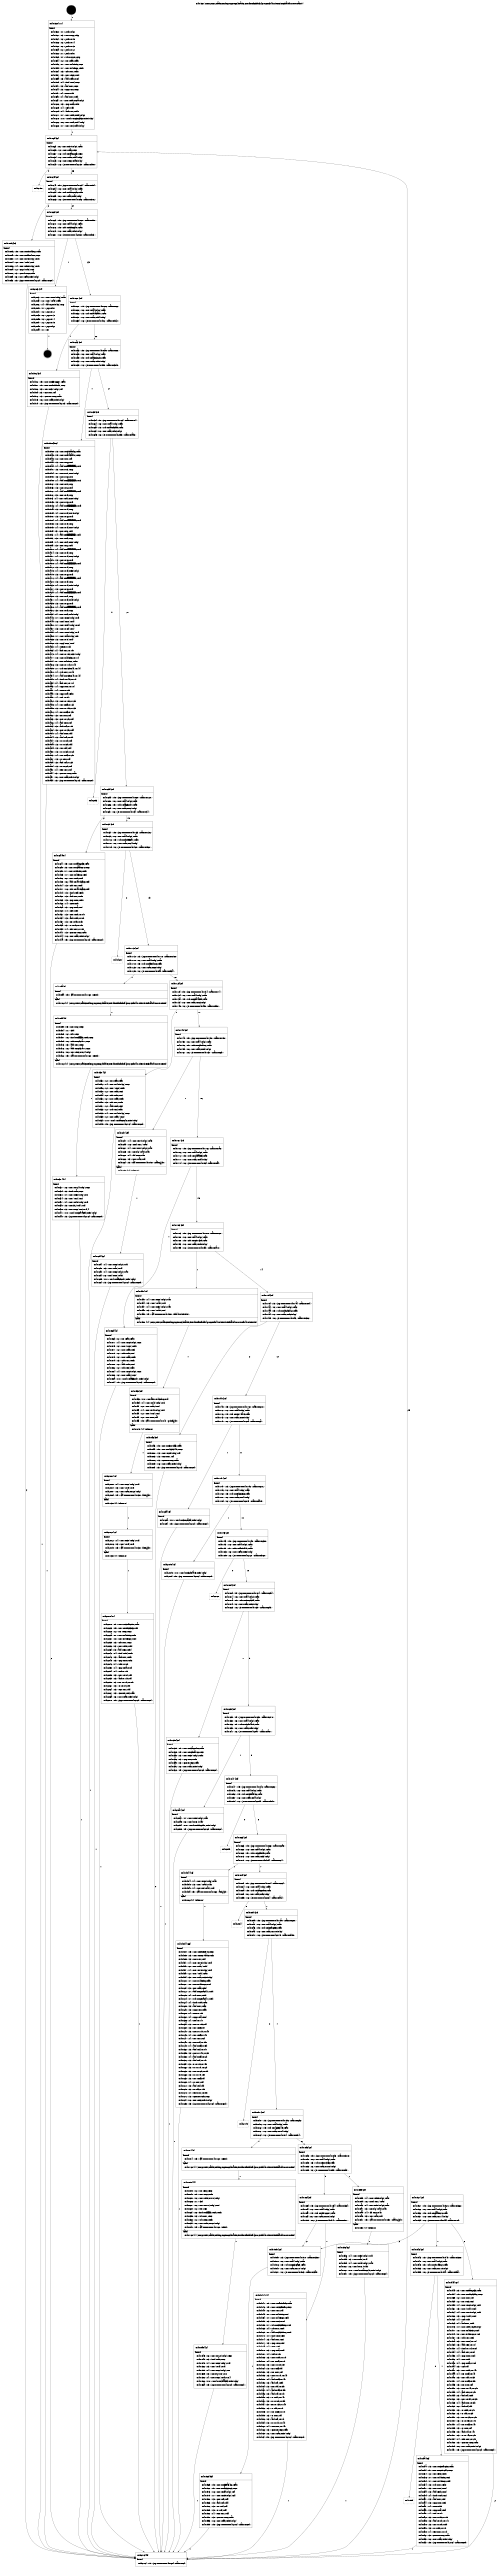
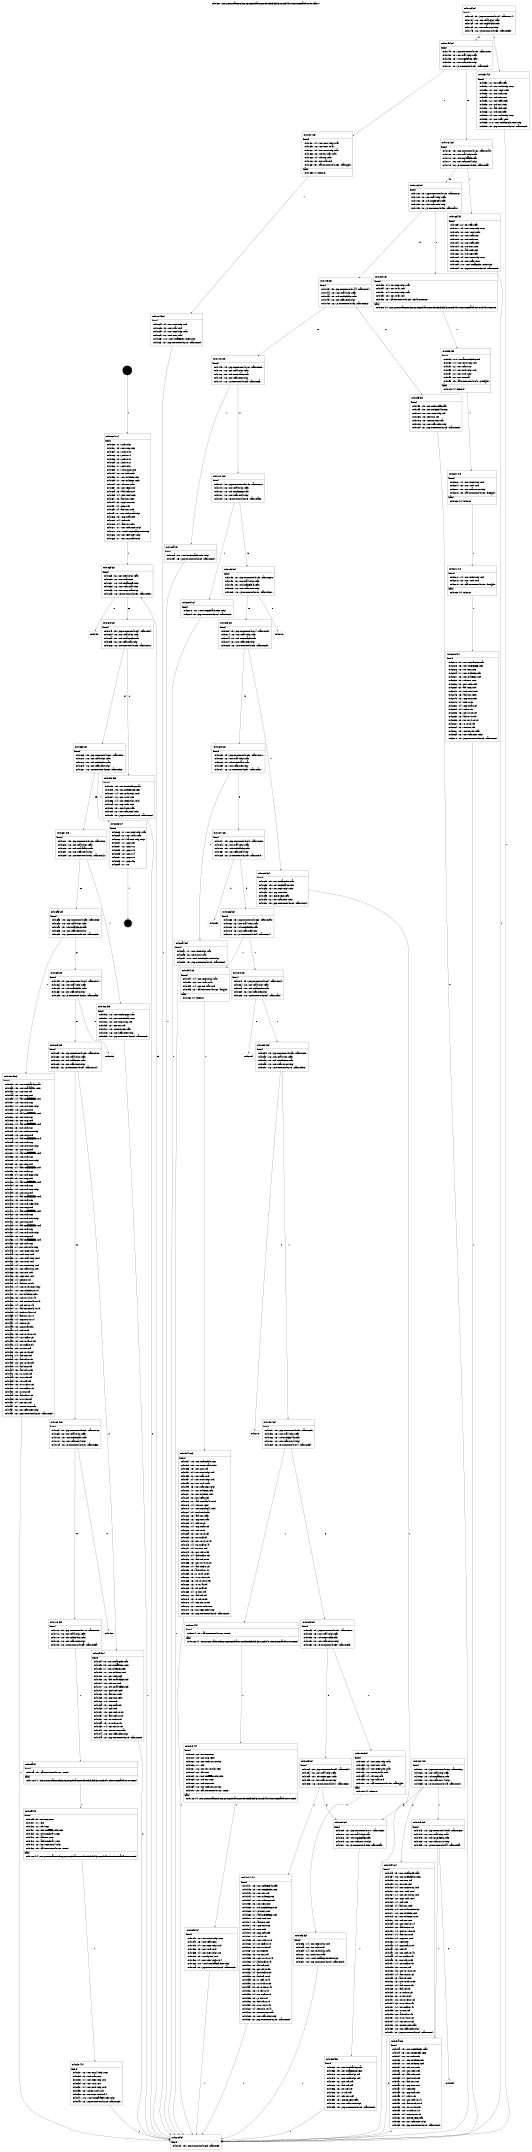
(173, 977) -> none
